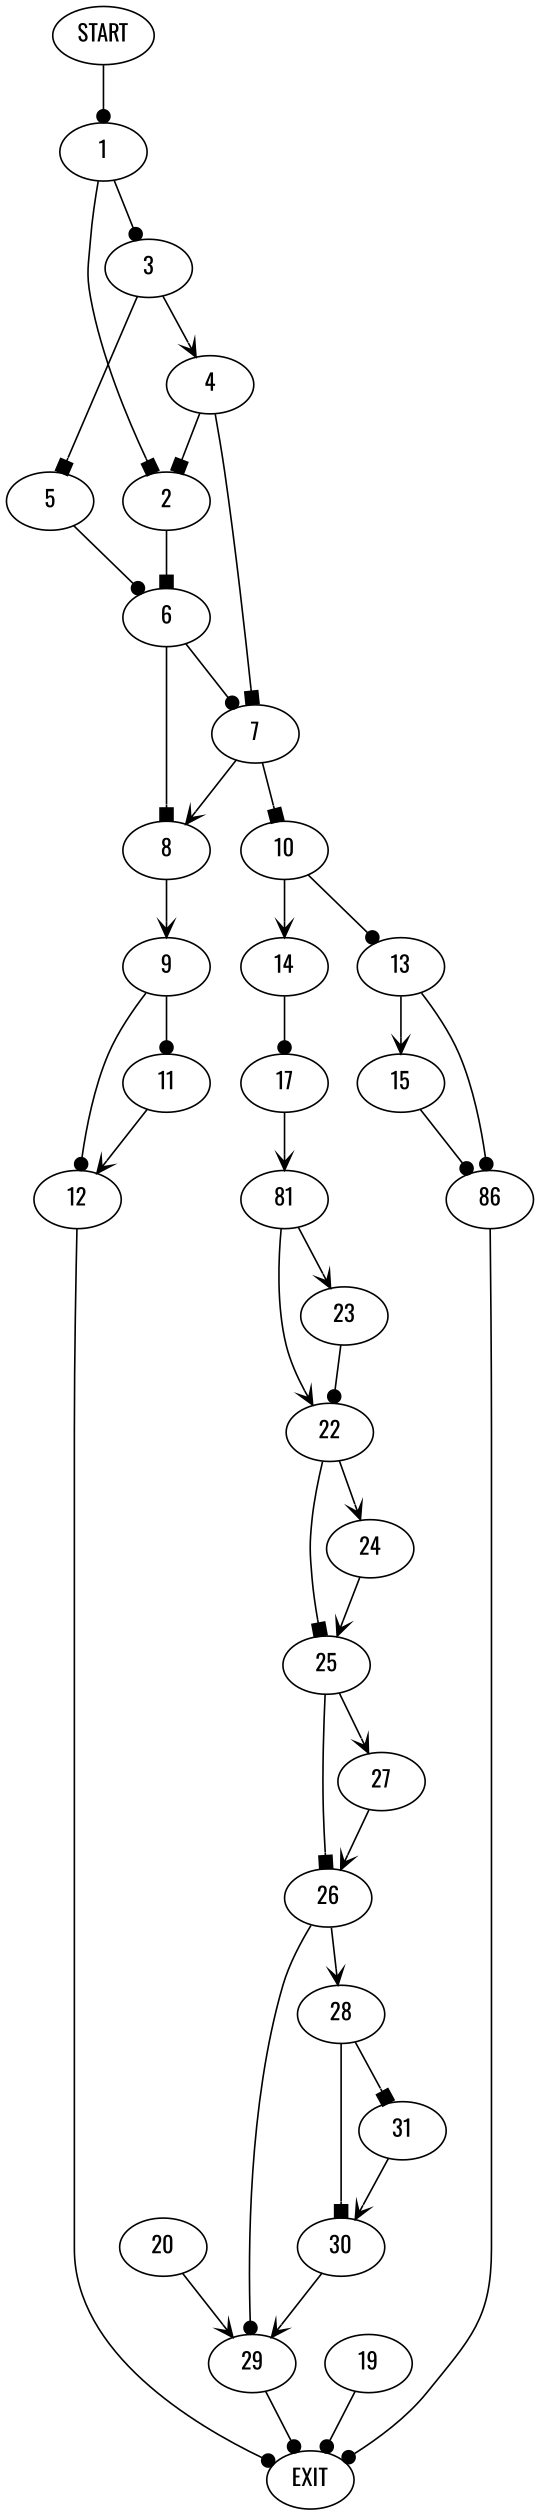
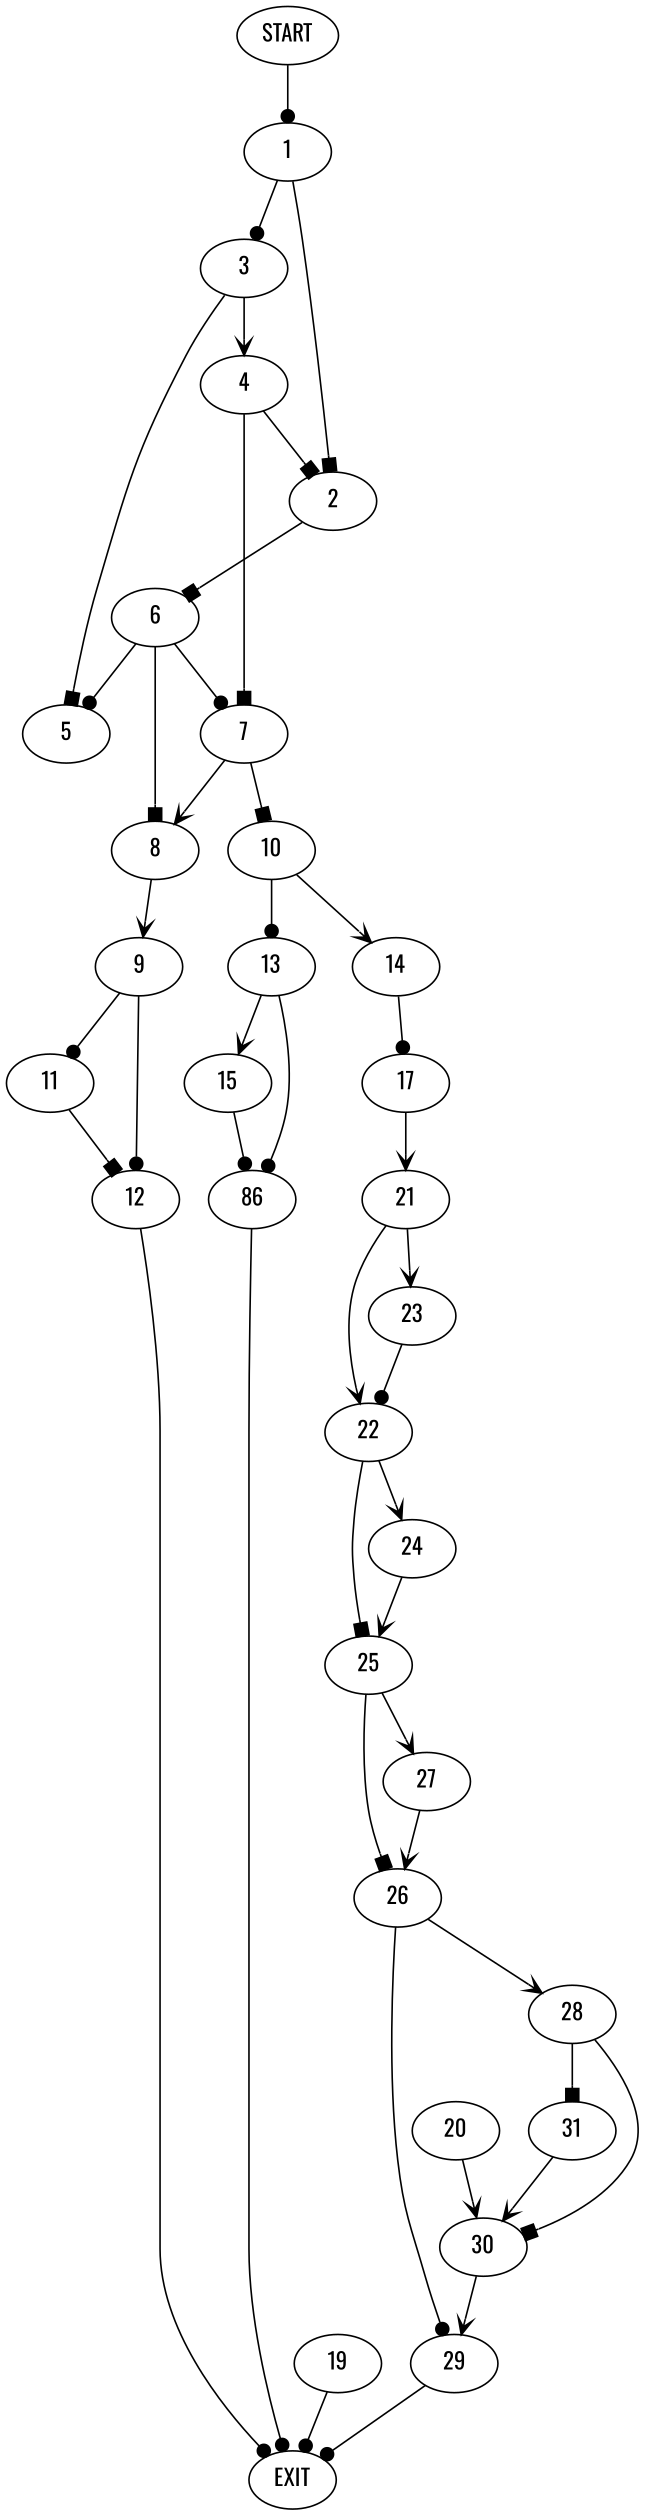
(103, 555) -> (115, 671)
(127, 1135) -> (88, 1135)
(285, 1200) -> (406, 1200)
(203, 2299) -> (468, 2181)
